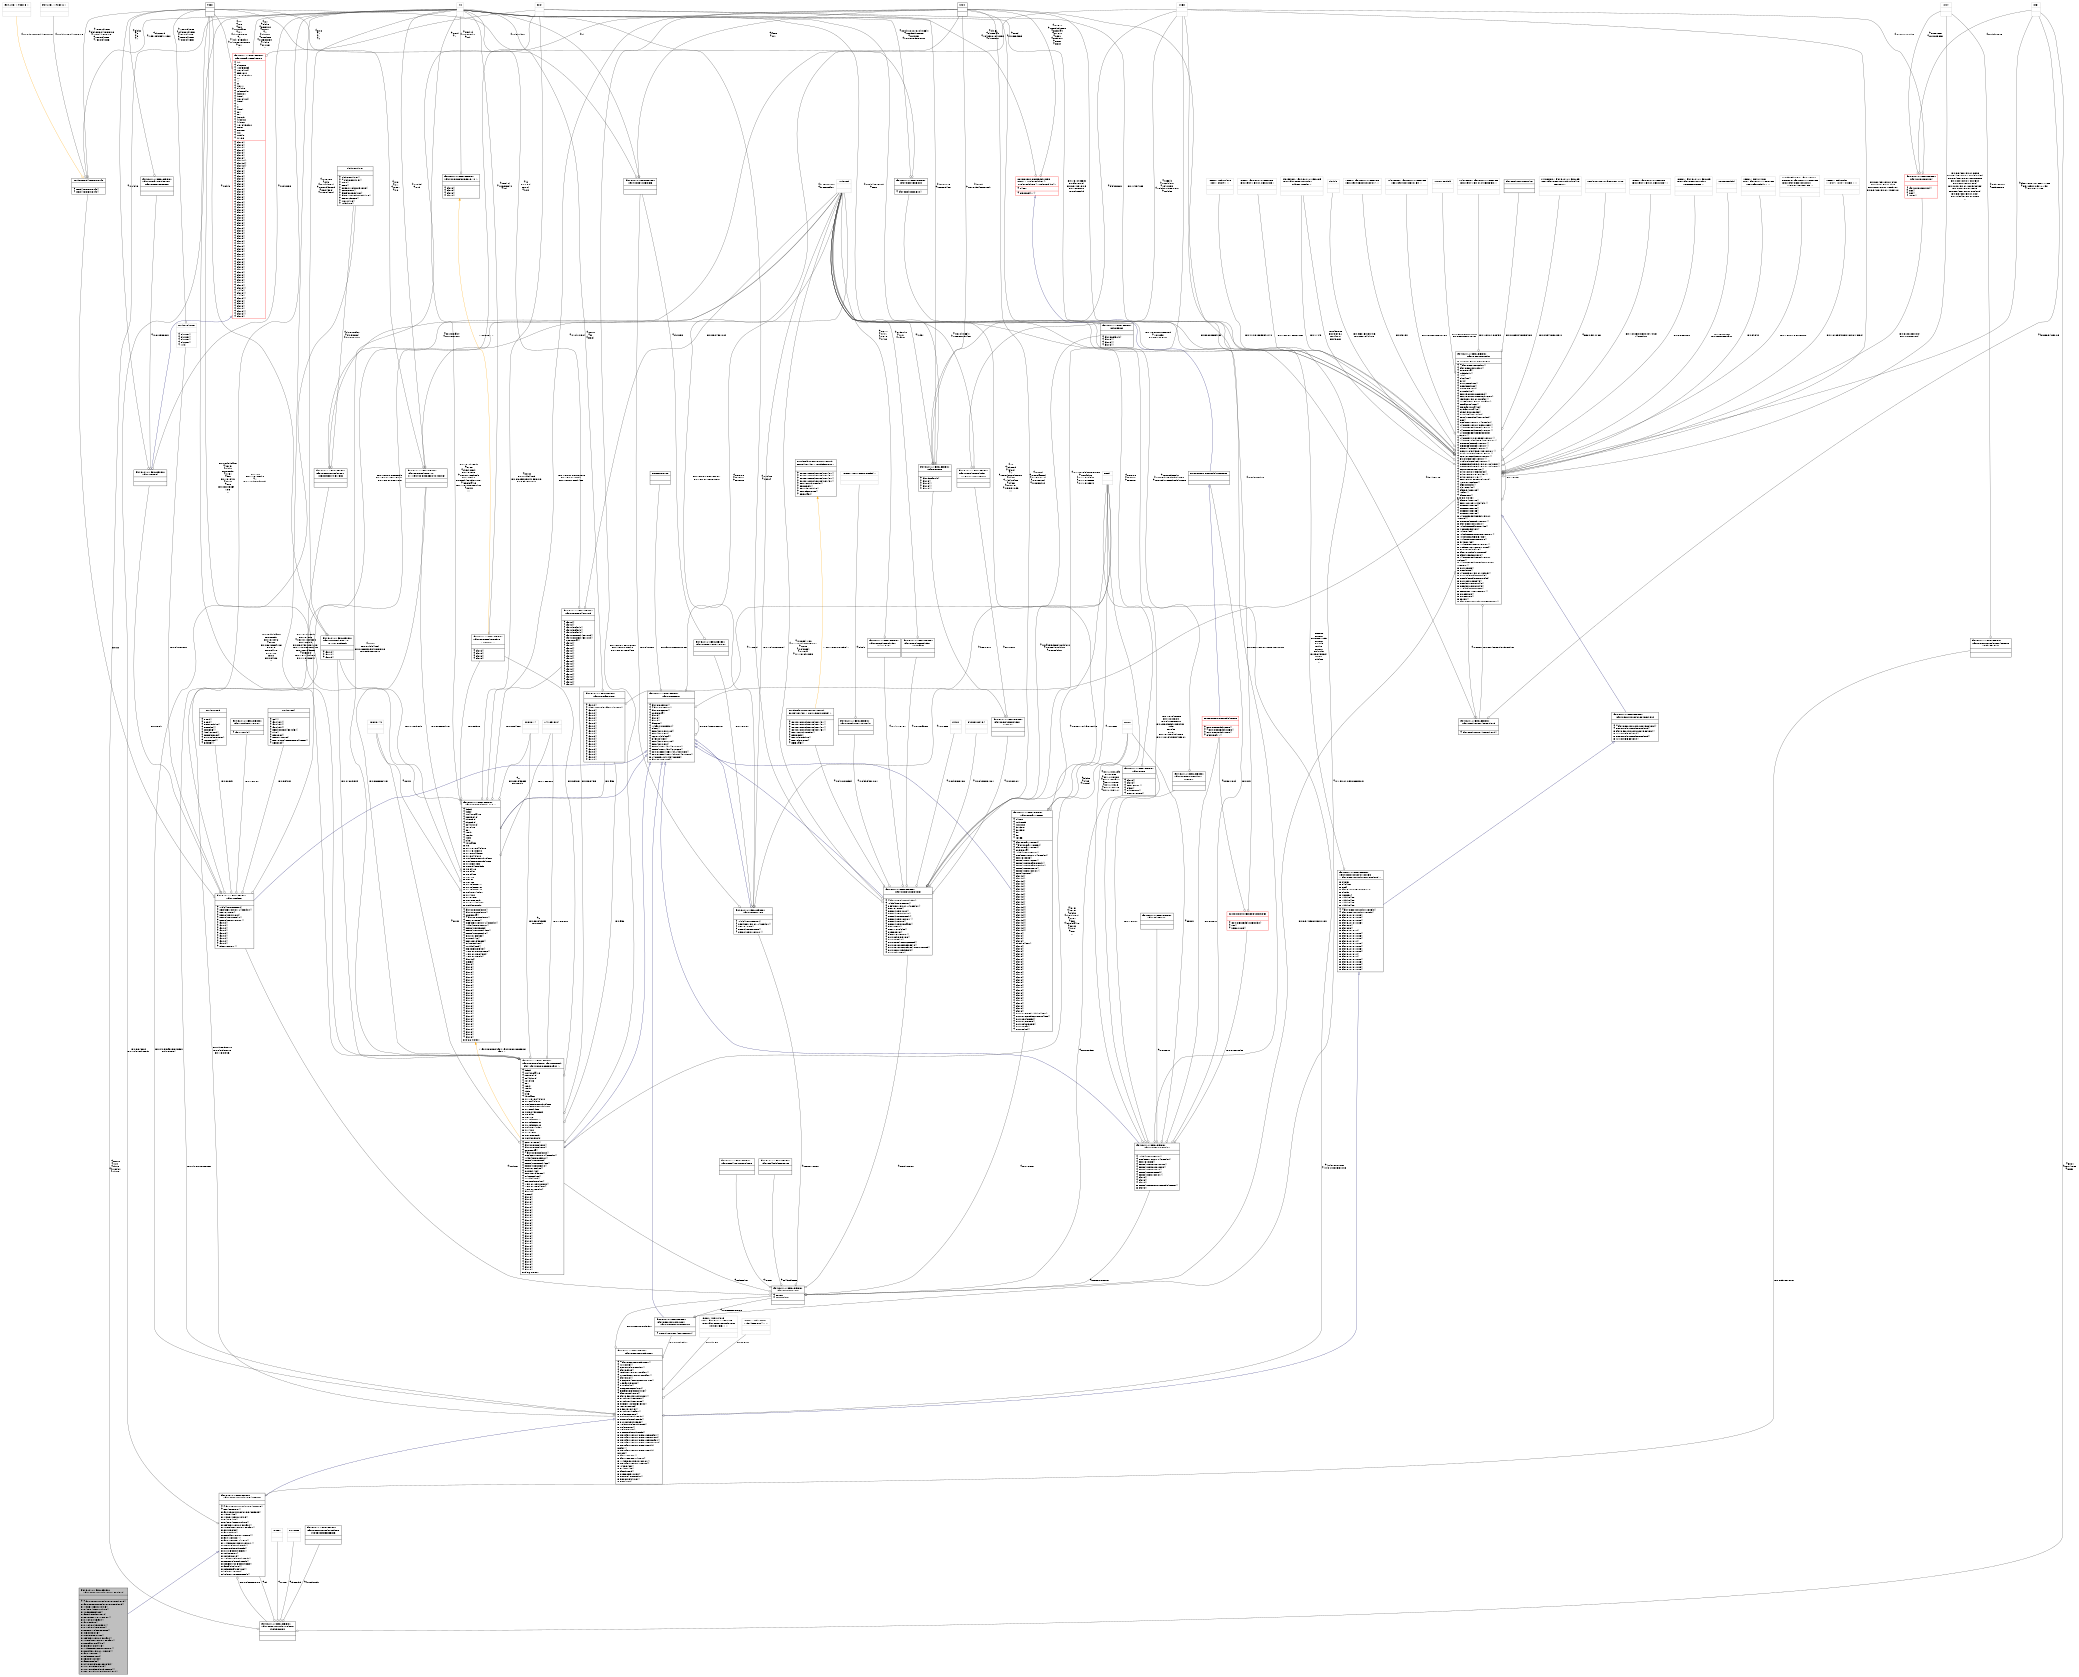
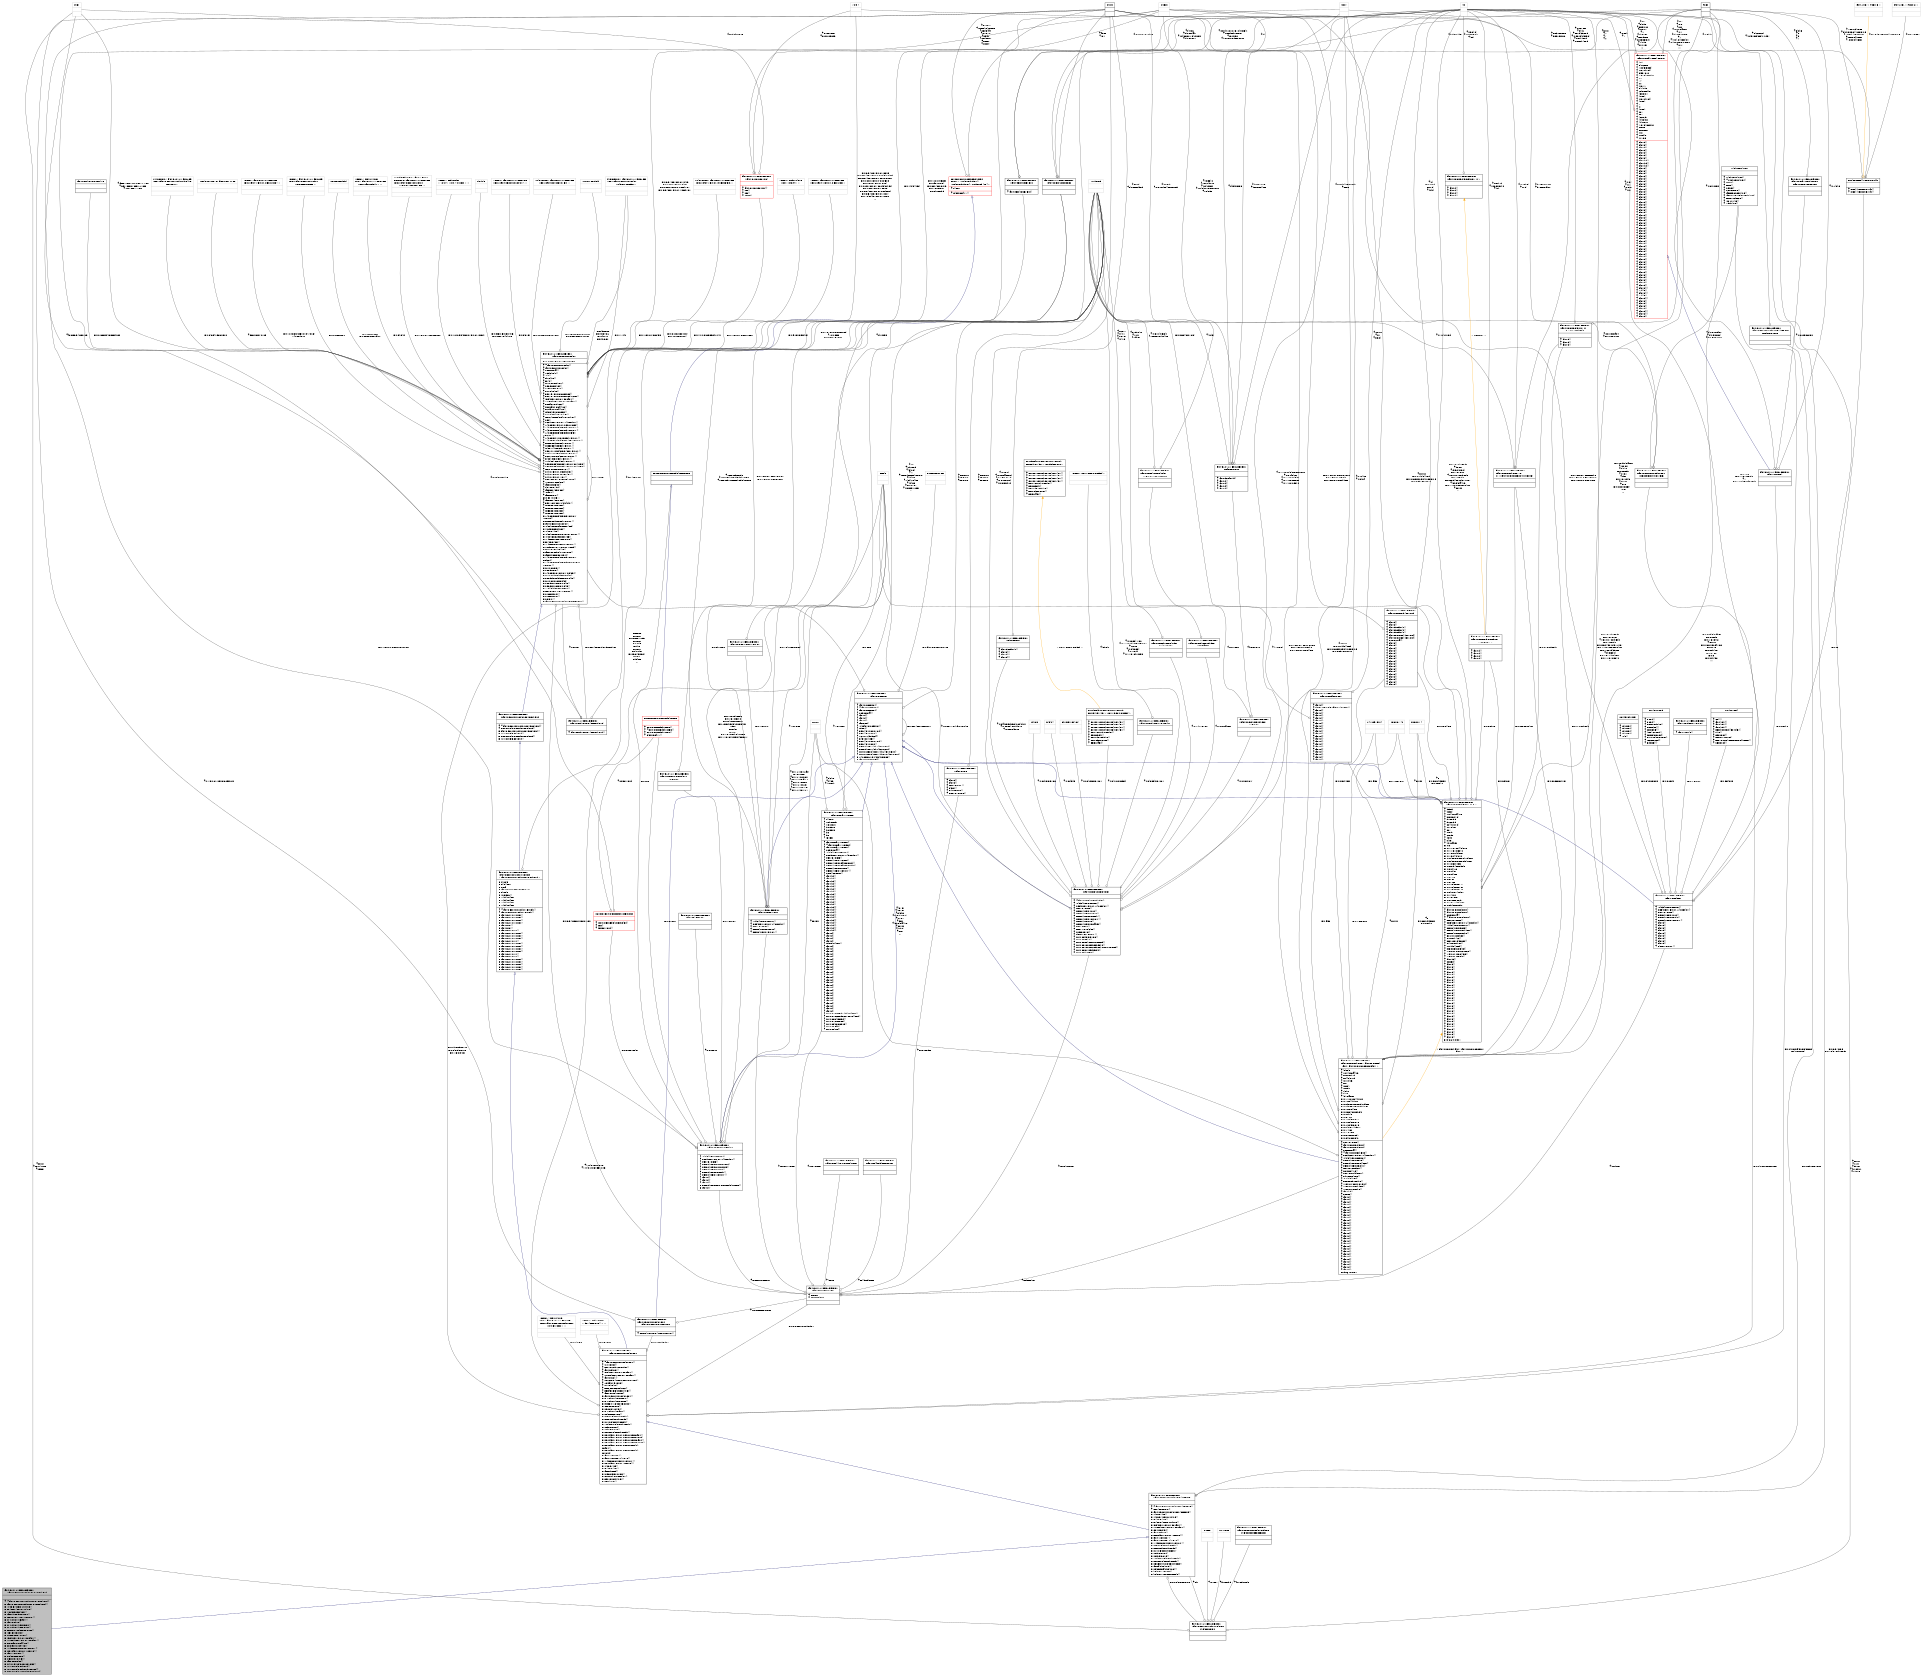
(69, 35) -> (1912, 35)
(179, 154) -> none
(354, 188) -> (1729, 188)
(187, 335) -> (1628, 727)
(660, 478) -> (935, 478)
none -> (1050, 727)
